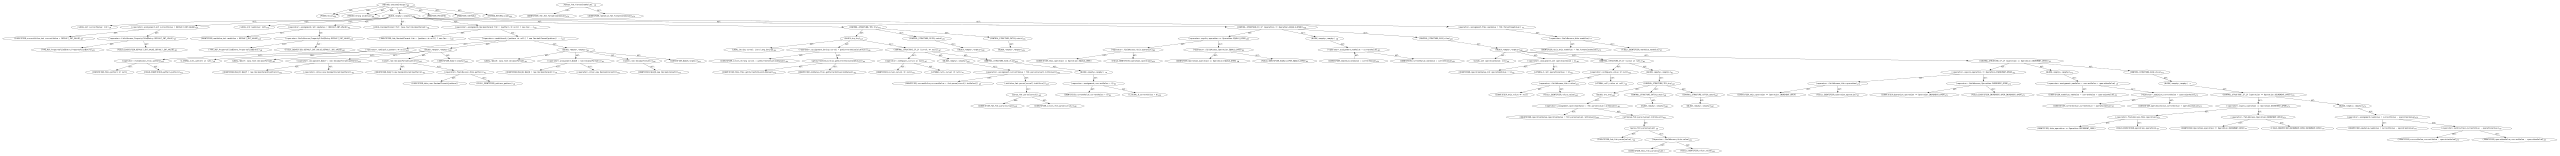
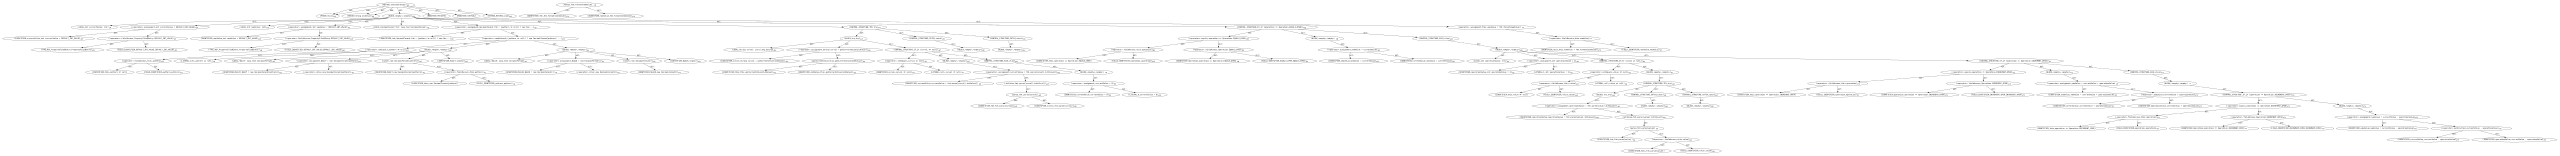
(1355, 56) -> (1349, 55)
